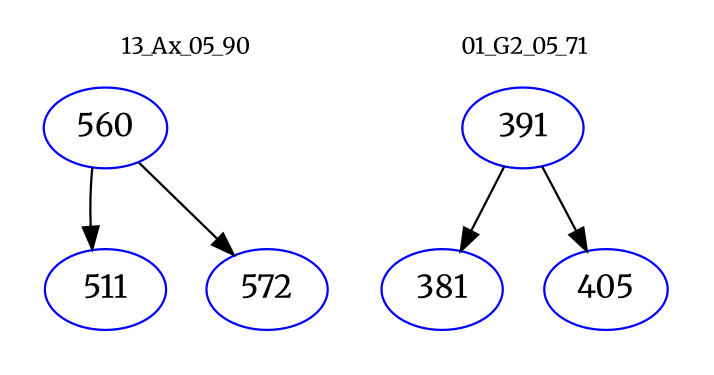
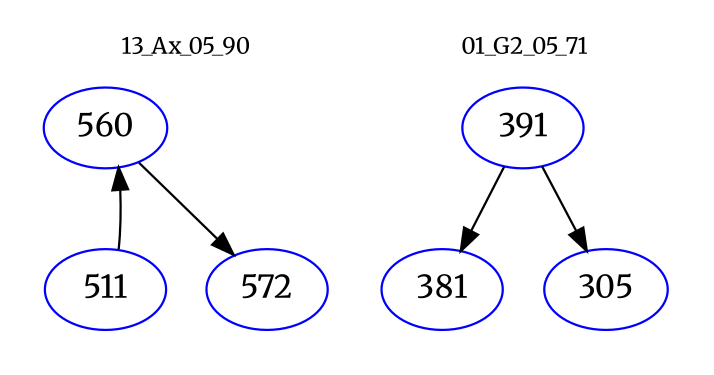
(90, 197) -> (120, 220)
(606, 290) -> (606, 290)
